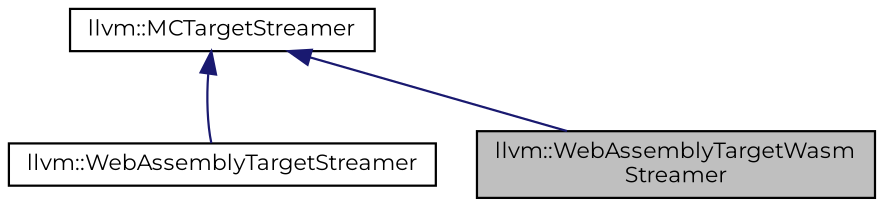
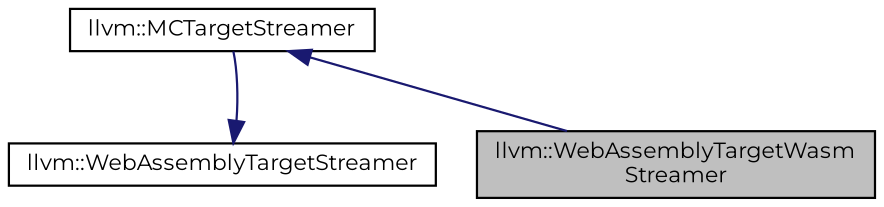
(208, 109) -> (237, 86)
